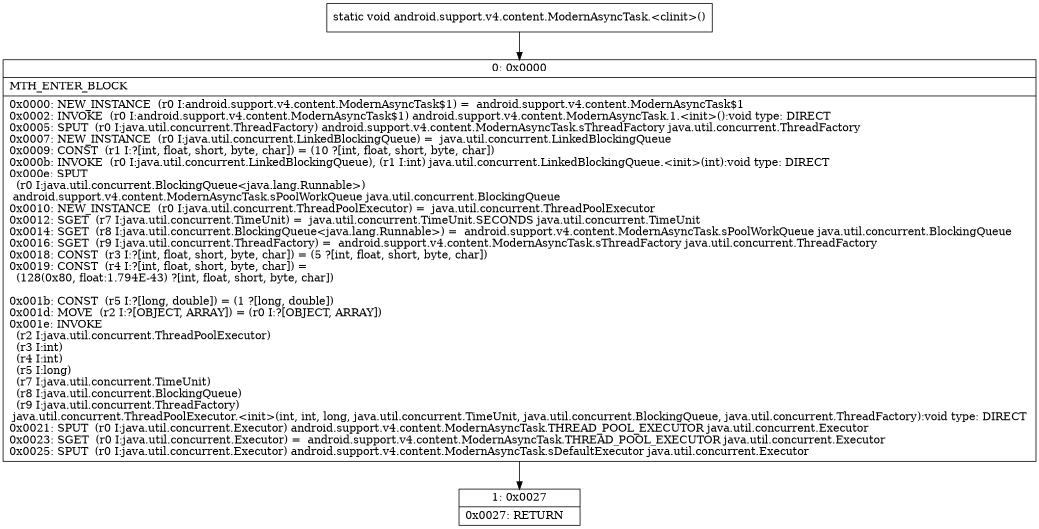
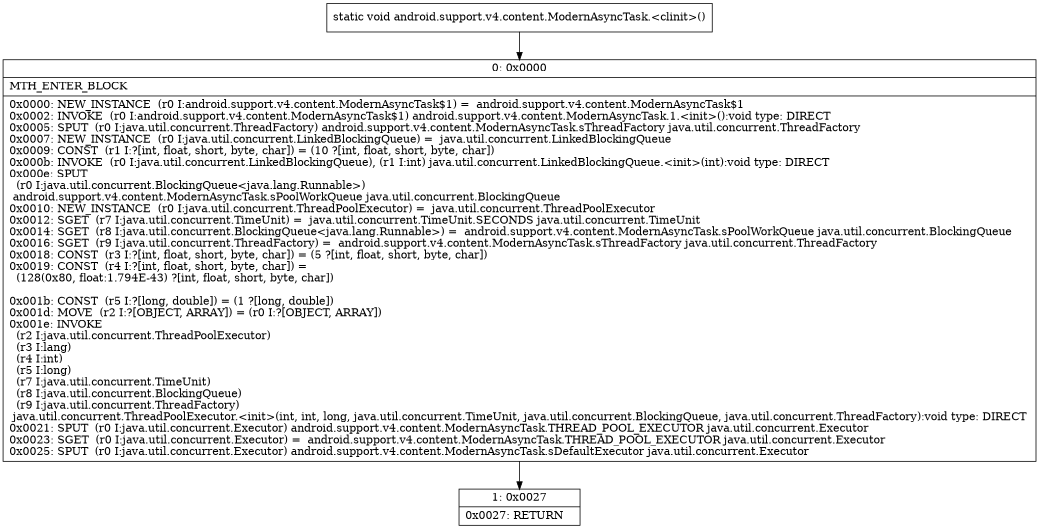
(36, 348) -> (40, 348)
